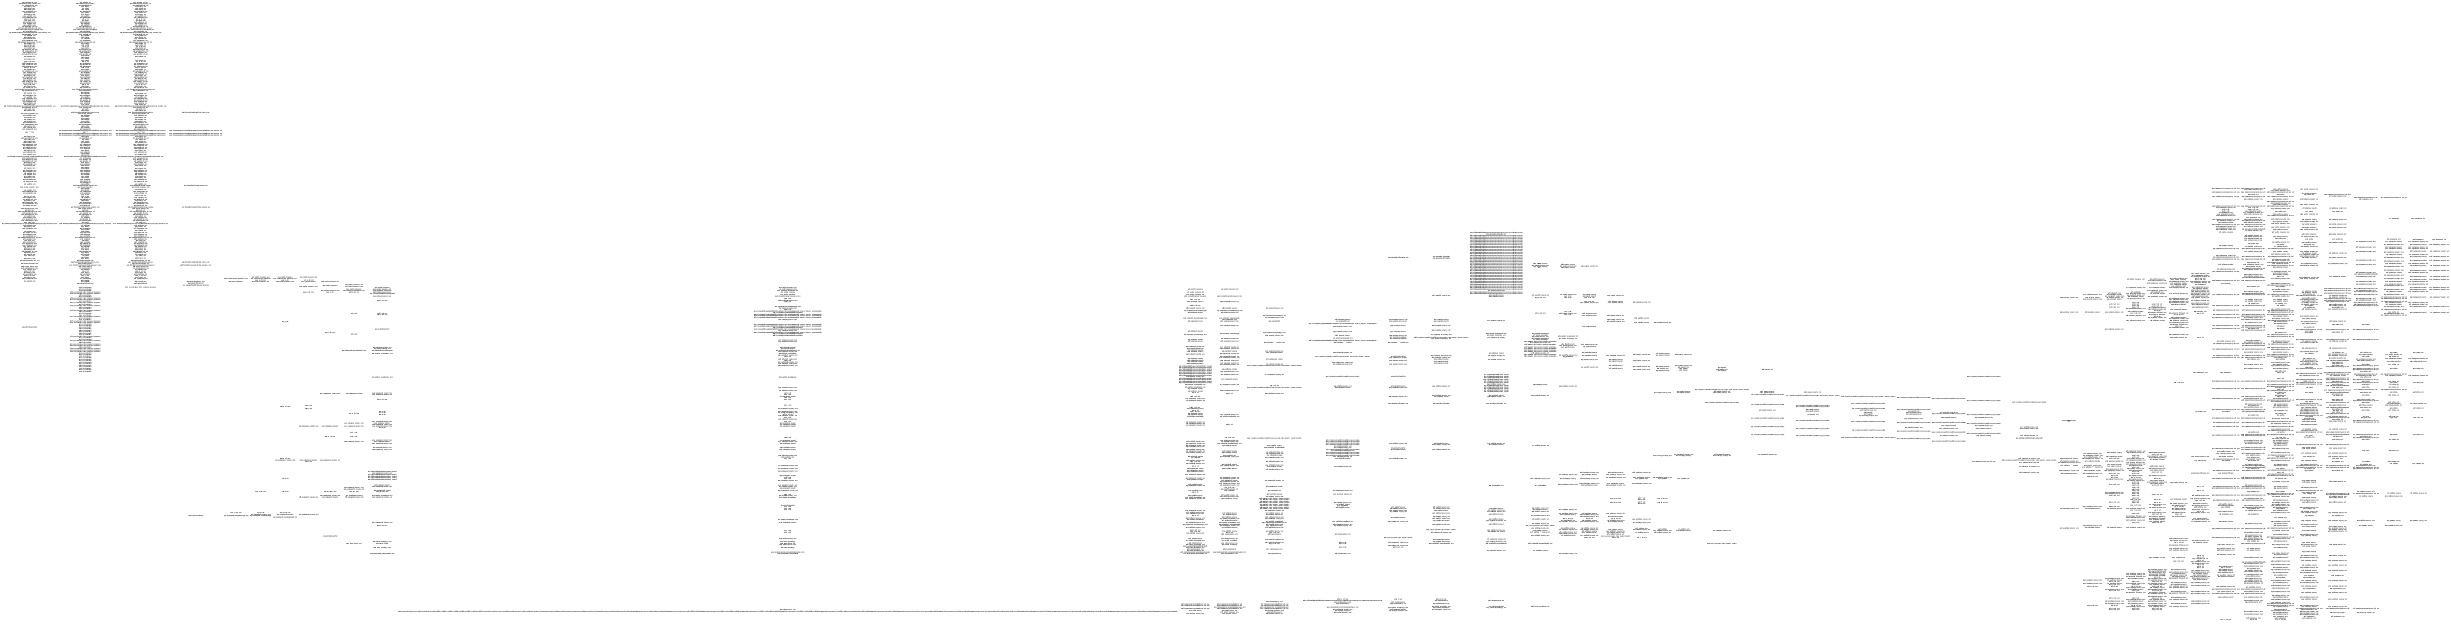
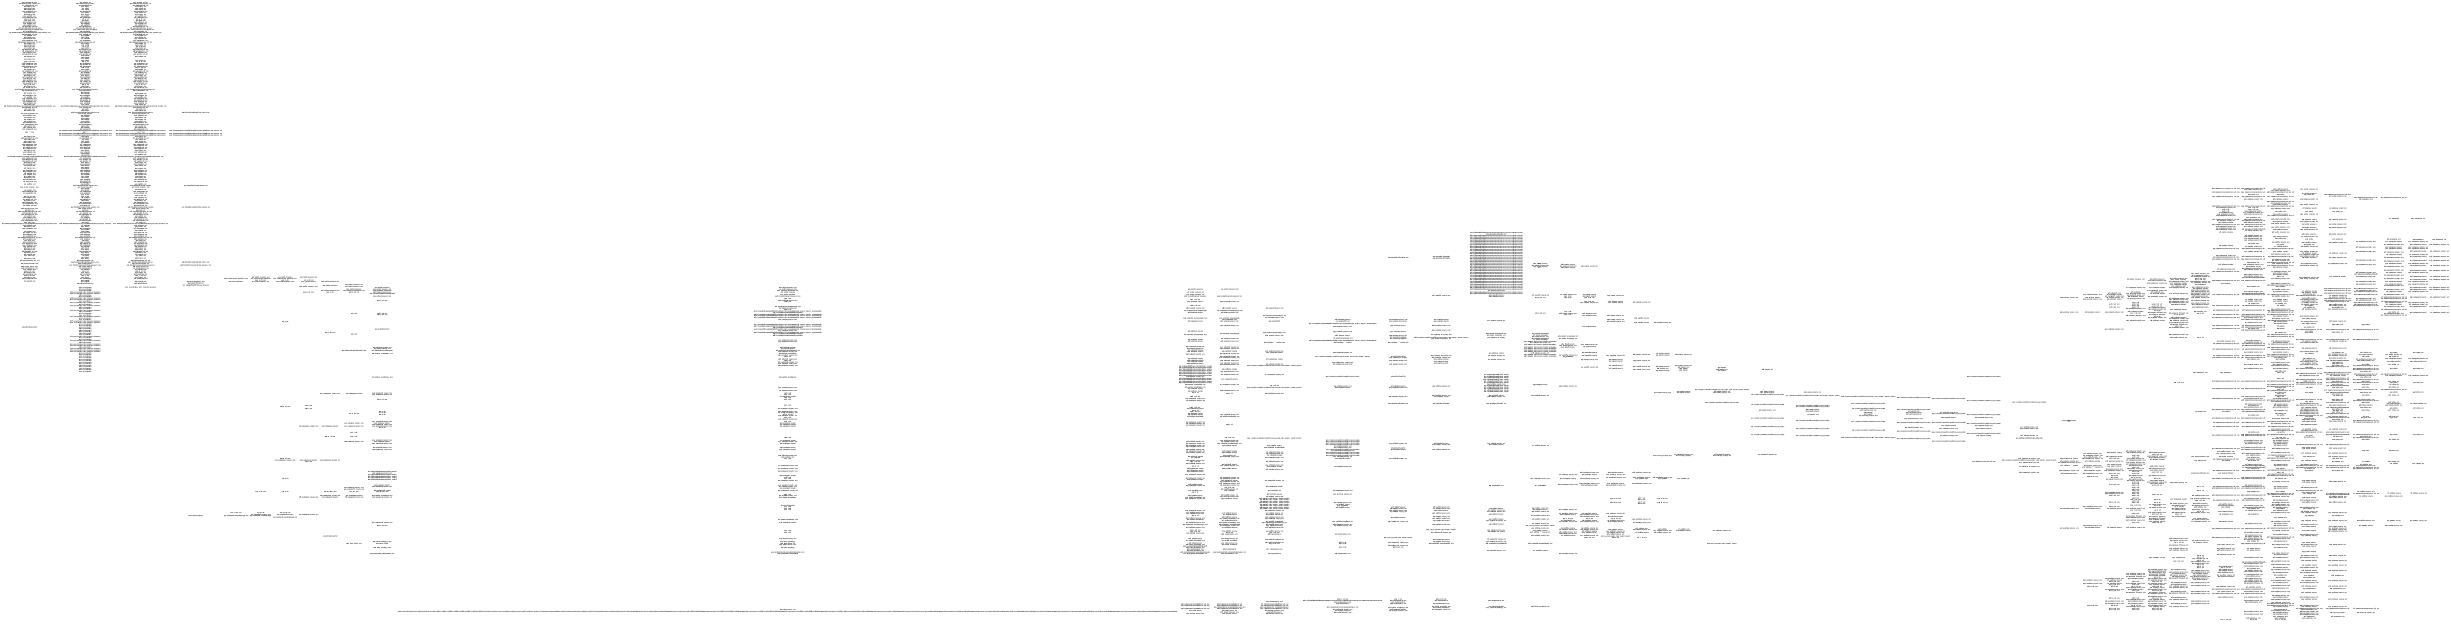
none -> (1398, 601)
